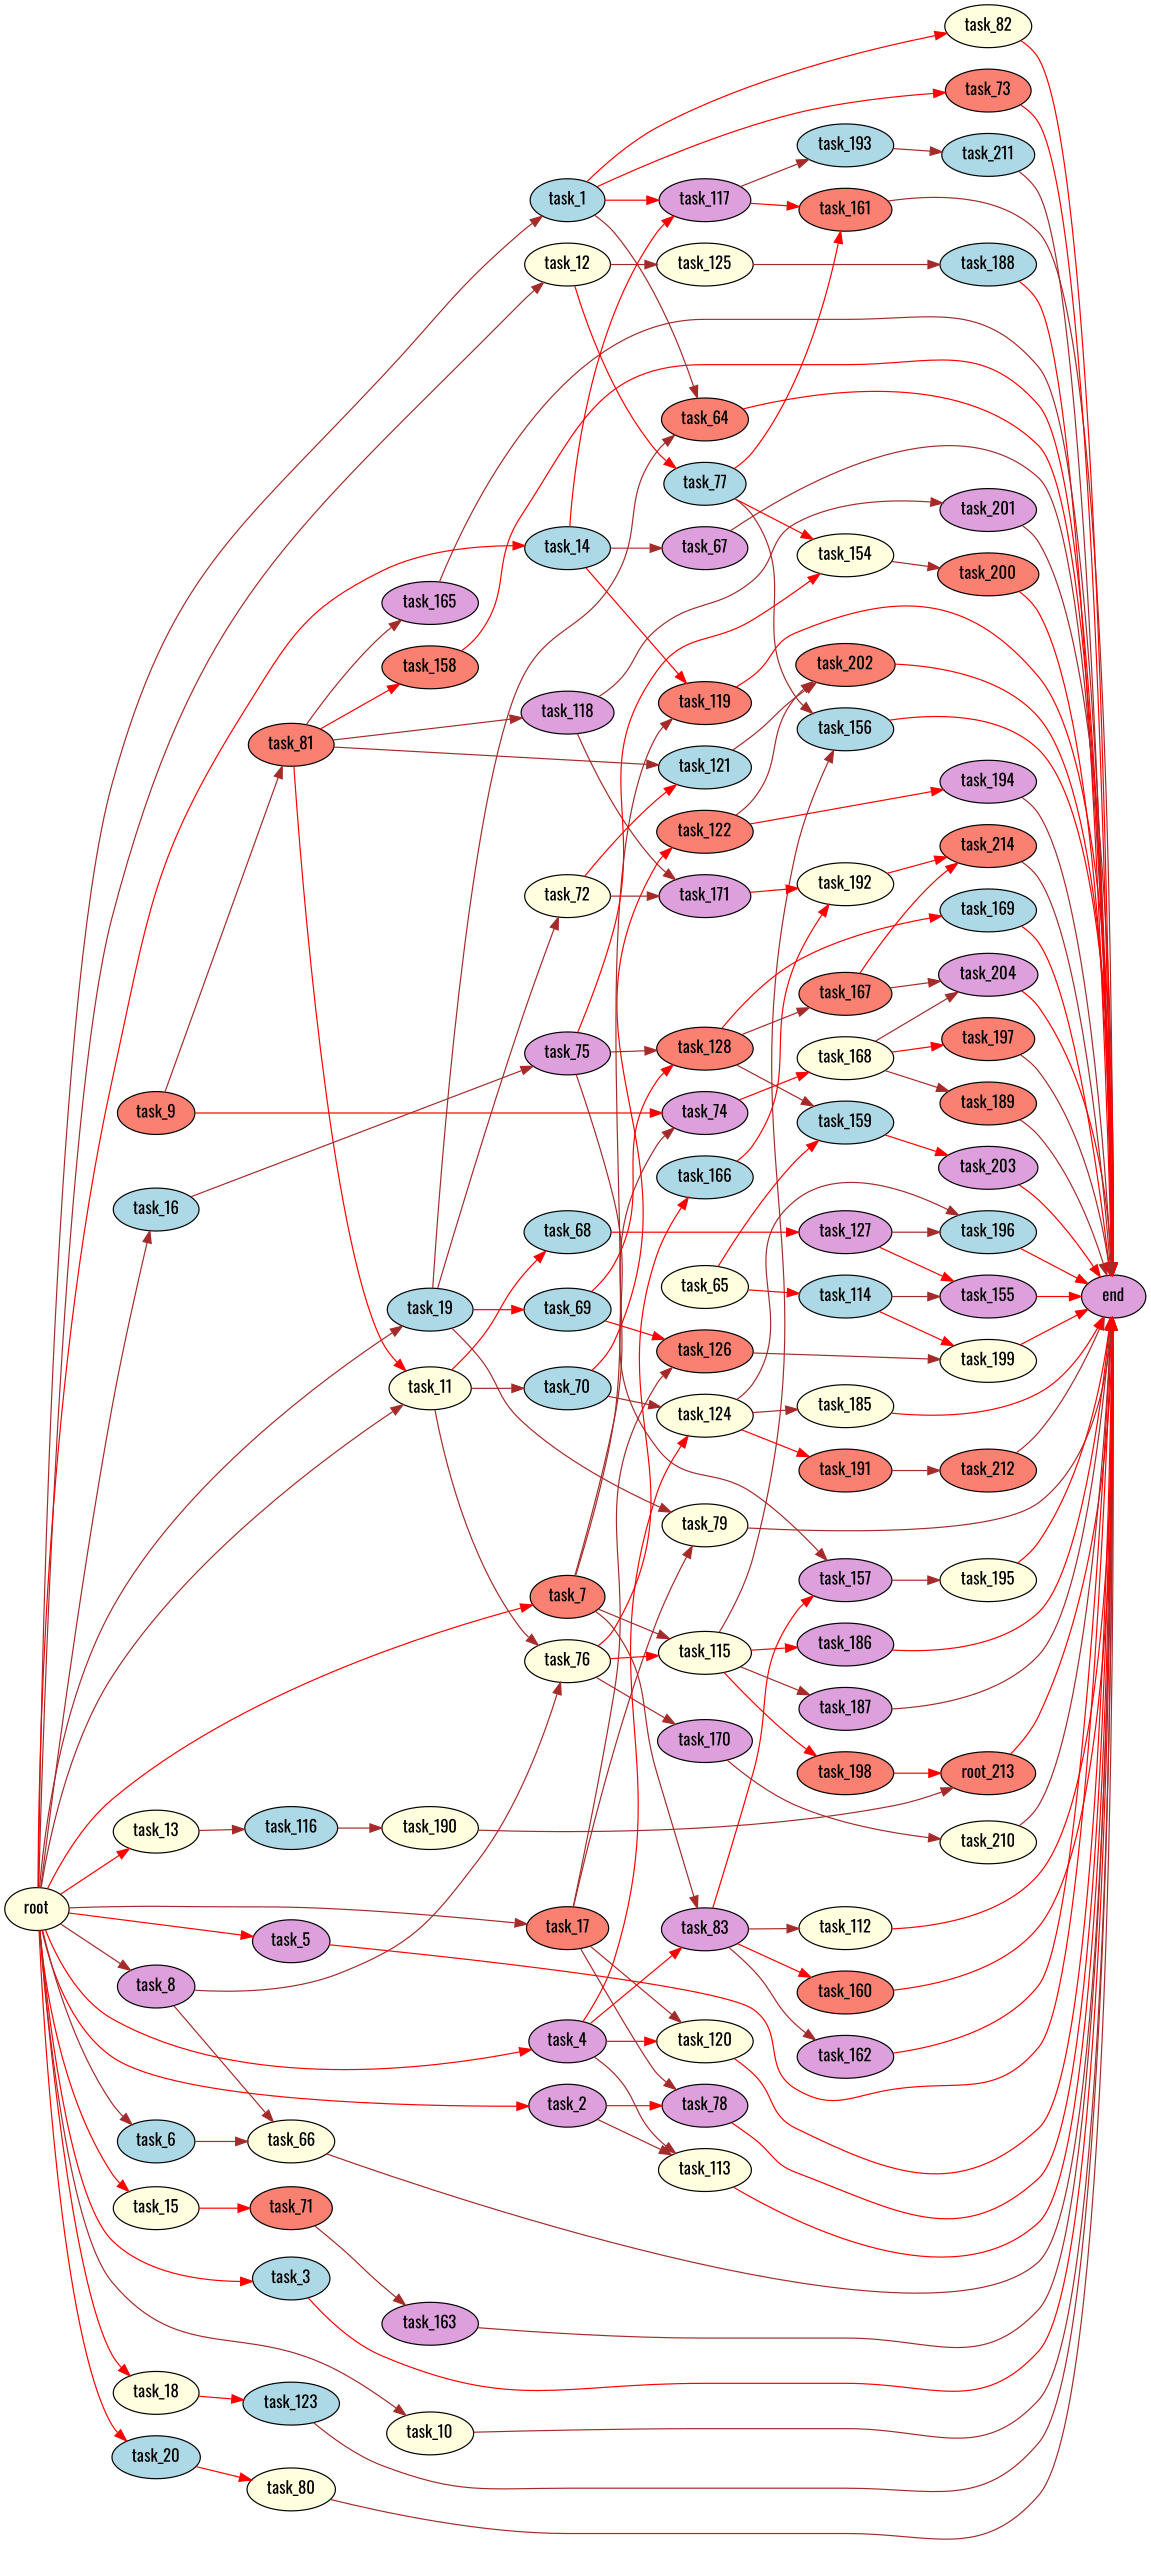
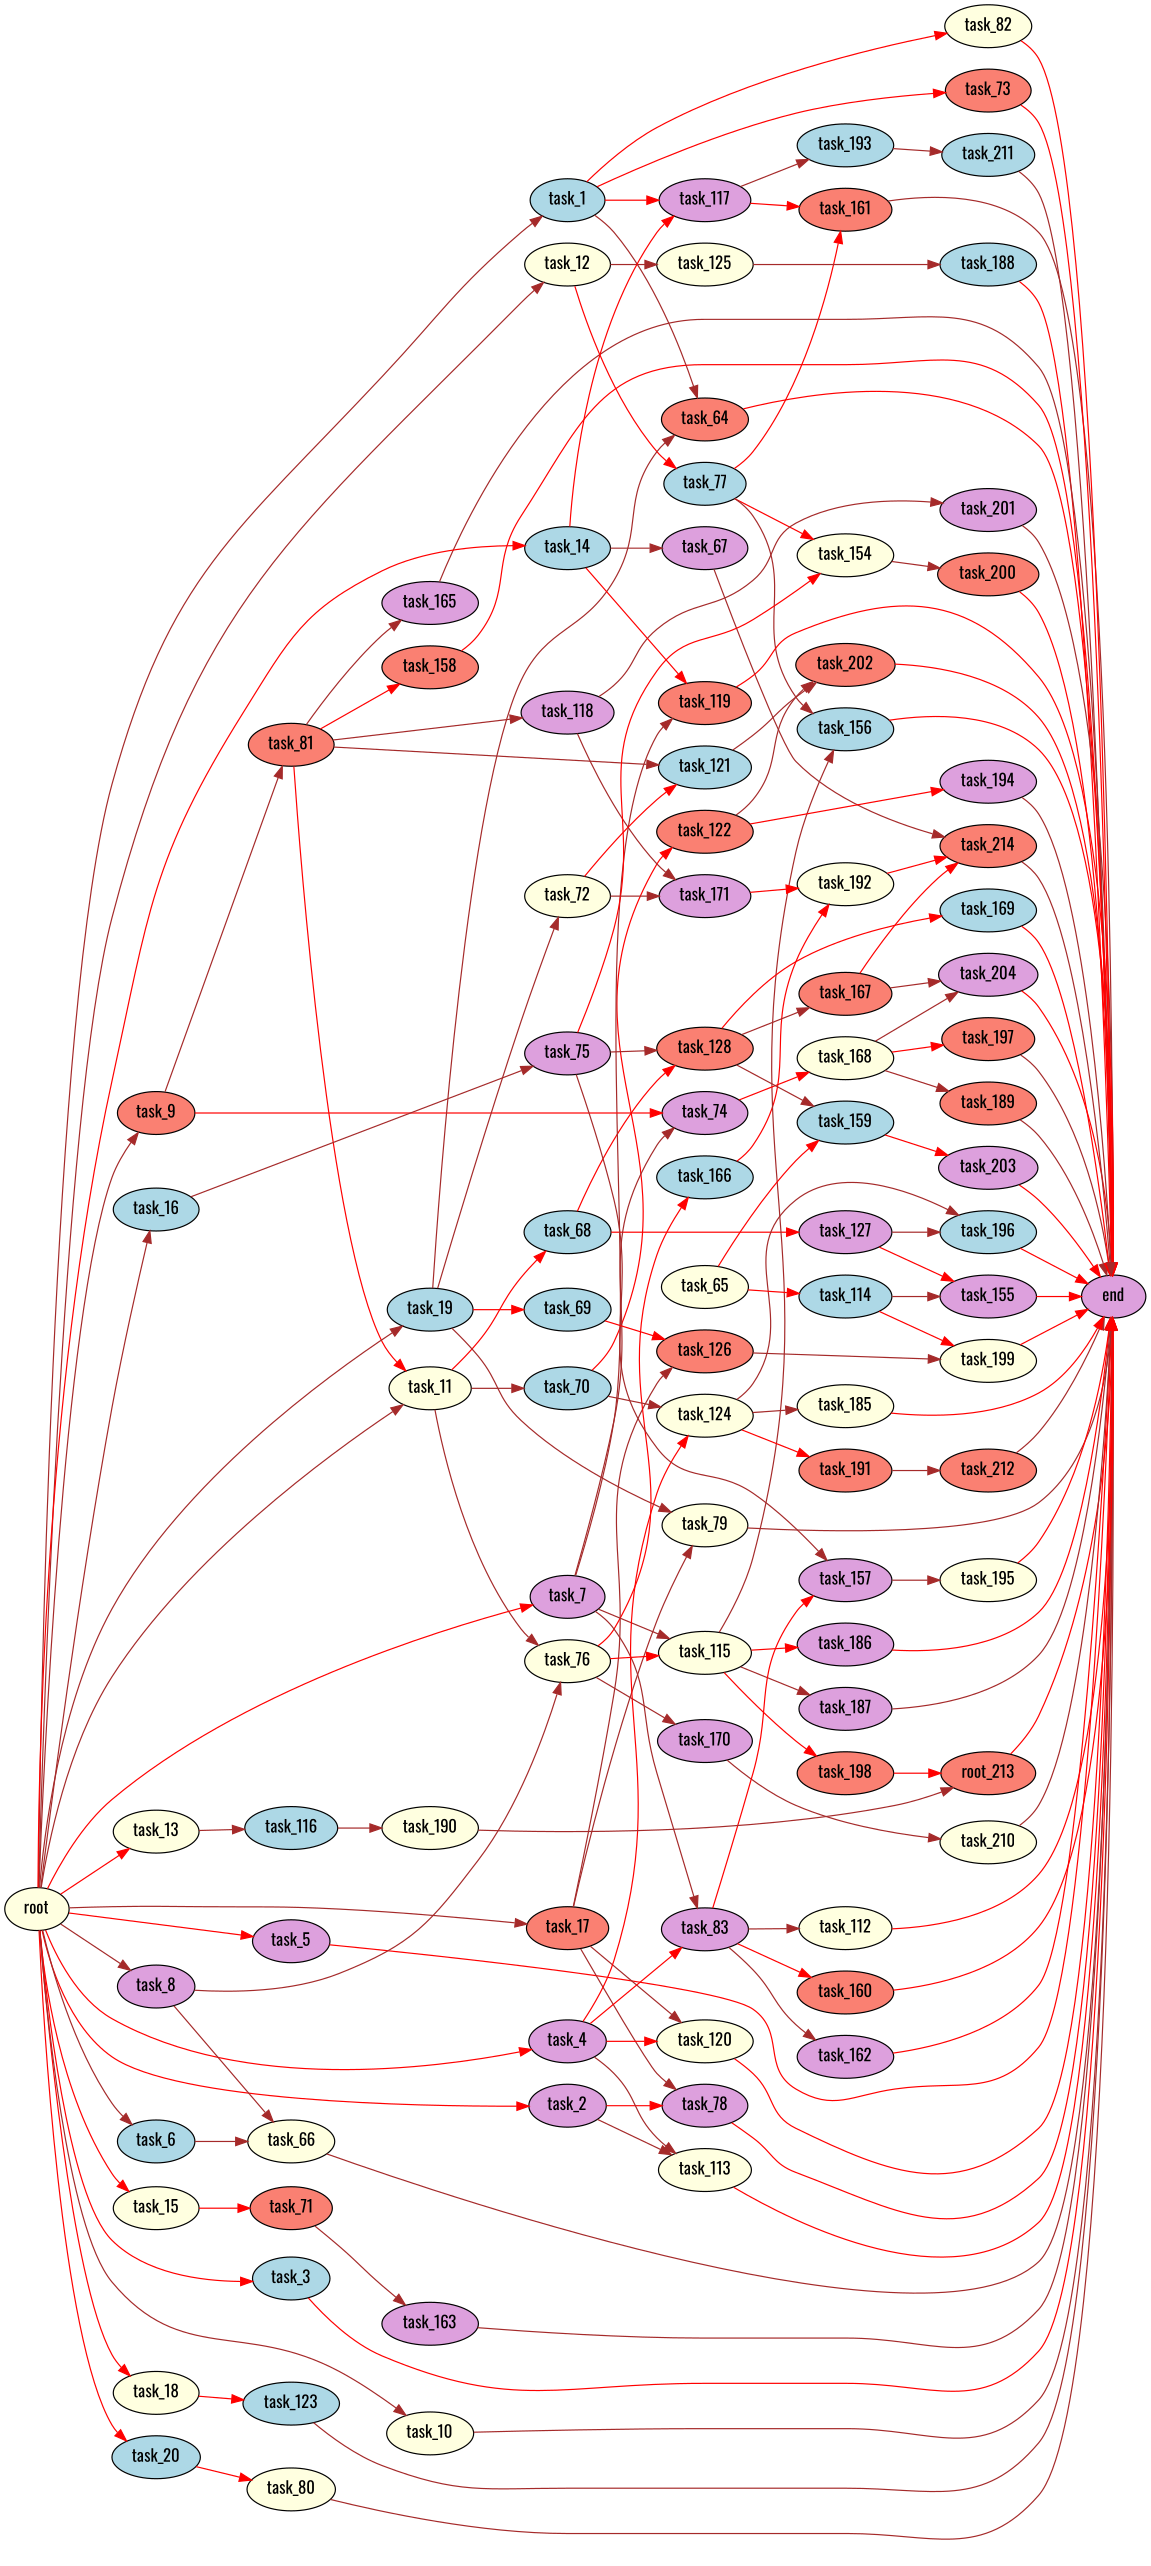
(1052, 506) -> (787, 747)
(633, 1184) -> (609, 1149)
none -> (62, 1511)
(568, 1597) -> (568, 1597)
